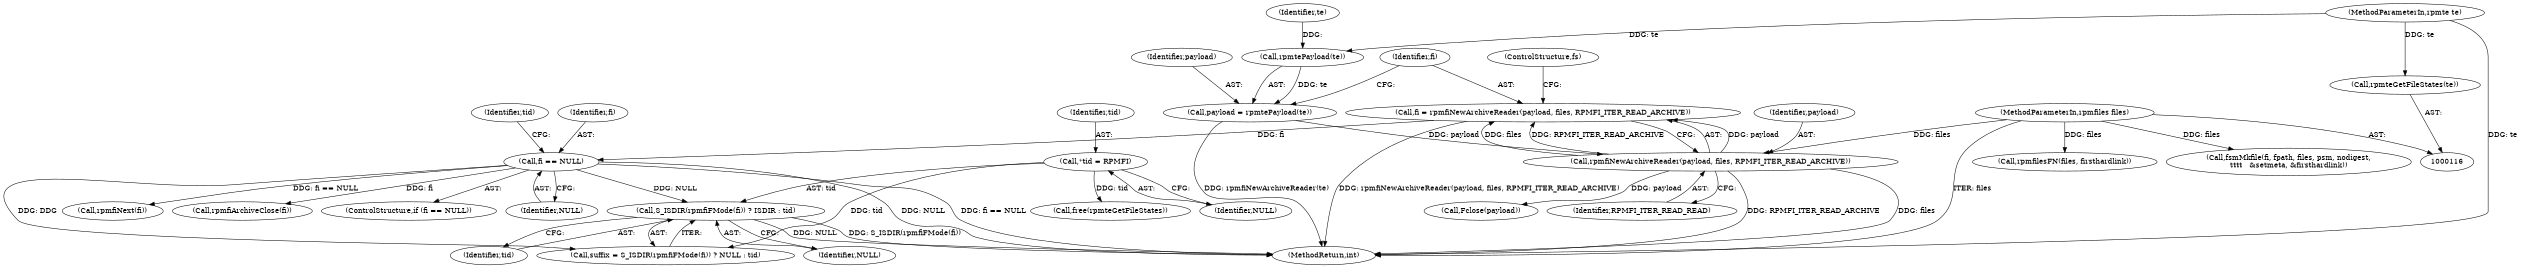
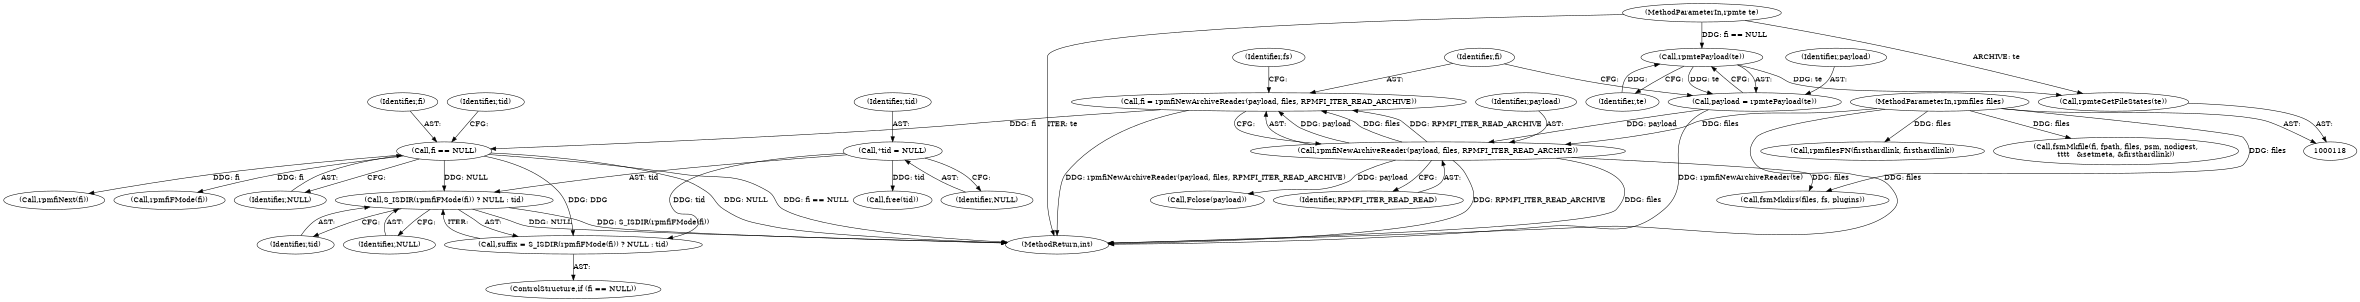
(1644, 35) -> (1734, 35)
(2420, 35) -> (1997, 57)
(1543, 57) -> (1269, 57)
none -> (1662, 78)
none -> (1729, 82)
none -> (1895, 91)
(2503, 135) -> (1063, 124)
(1096, 162) -> (893, 151)
(2065, 162) -> (1873, 151)
(2447, 162) -> (2330, 151)
(484, 185) -> (573, 265)
(326, 189) -> (226, 178)
(1973, 189) -> (1903, 178)
none -> (1803, 200)
(242, 211) -> (170, 200)
(716, 211) -> (444, 200)
(1111, 211) -> (893, 200)
